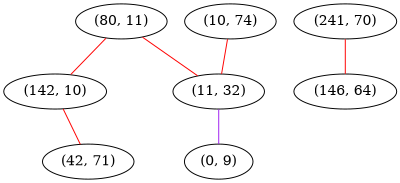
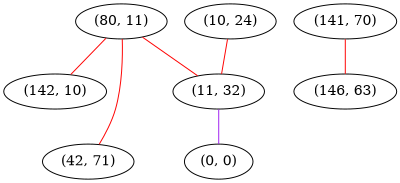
(230, 21) -> (230, 21)
(345, 21) -> (345, 21)
(345, 92) -> (345, 92)
(72, 127) -> (119, 94)
(219, 162) -> (219, 162)
